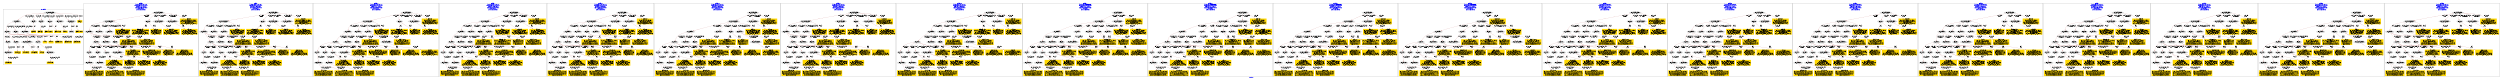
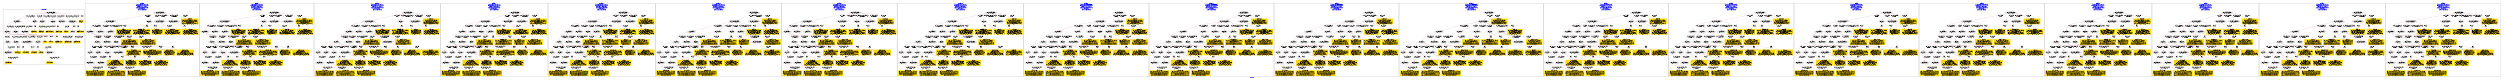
(43, 27) -> (45, 27)
(34, 32) -> (34, 32)
(34, 52) -> (34, 52)
